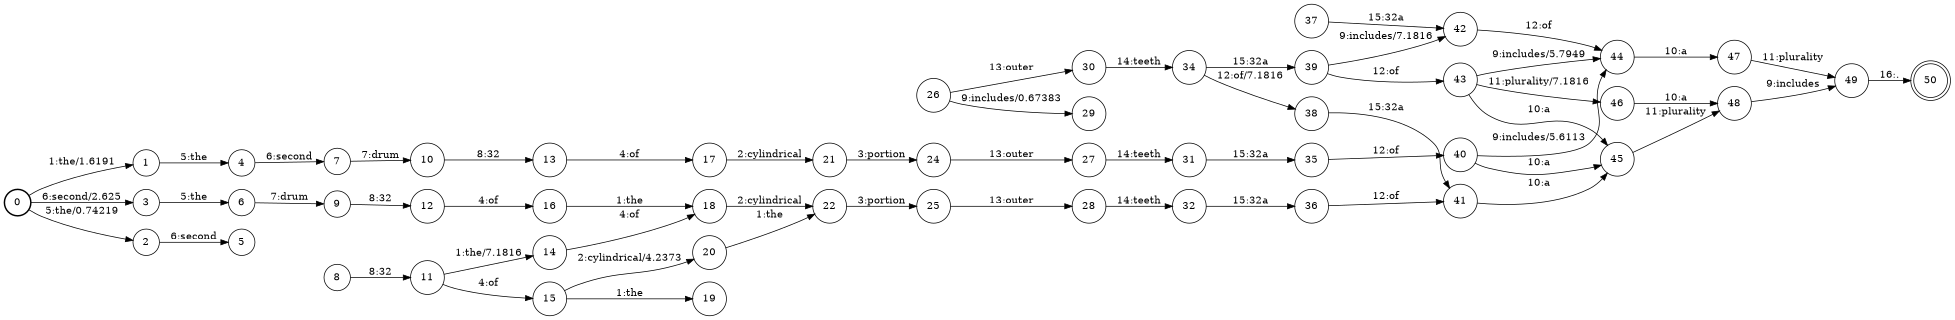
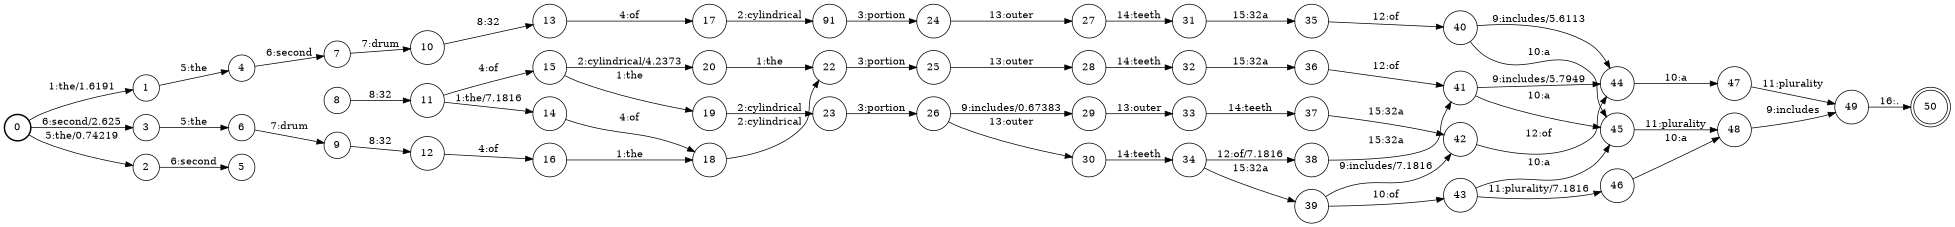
(1535, 66) -> (1535, 86)
(1386, 71) -> (1386, 195)
none -> (830, 114)
none -> (1189, 114)
(830, 160) -> (830, 21)
